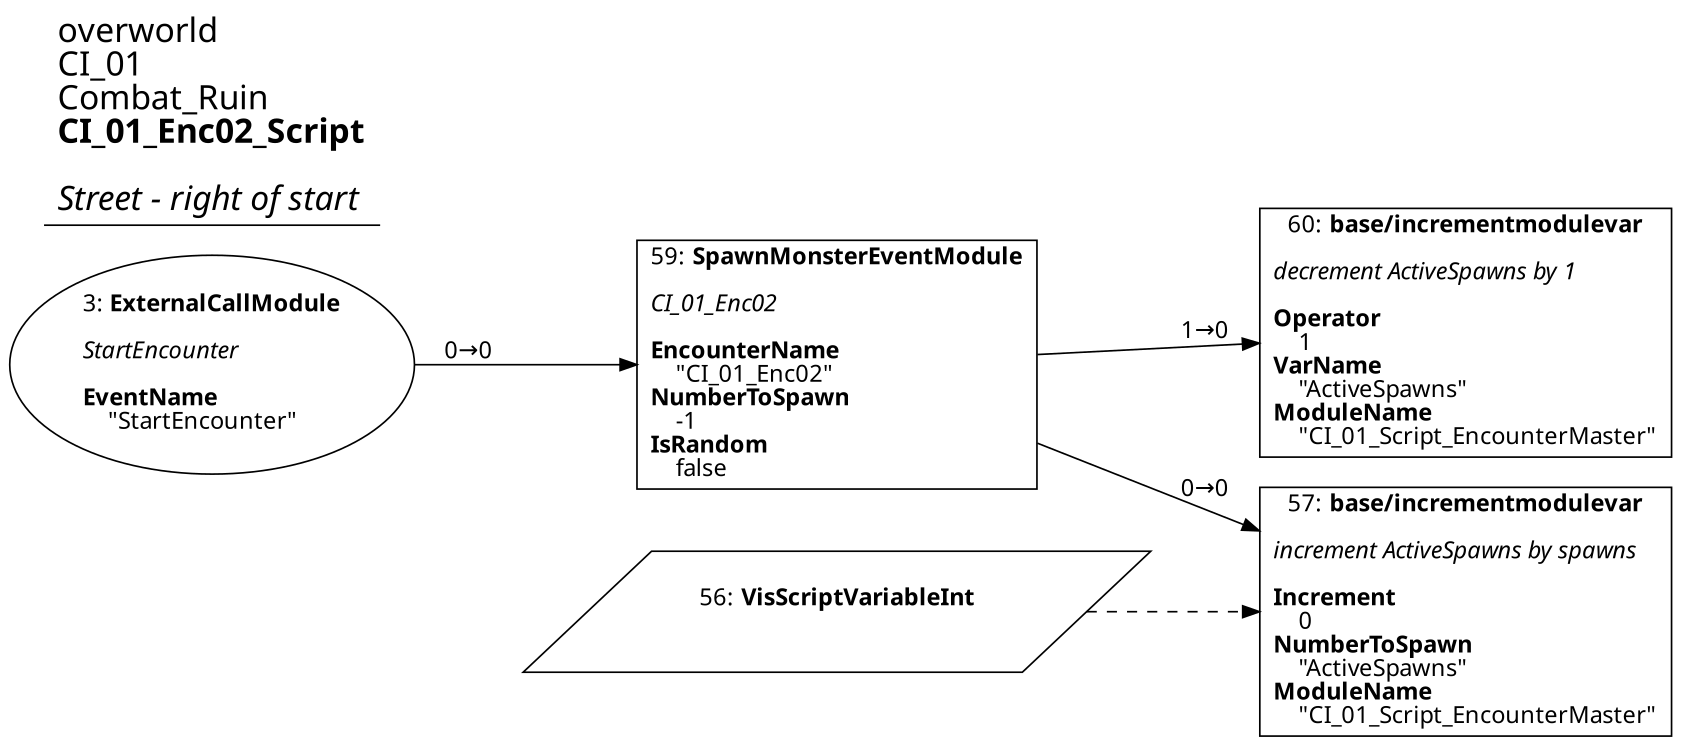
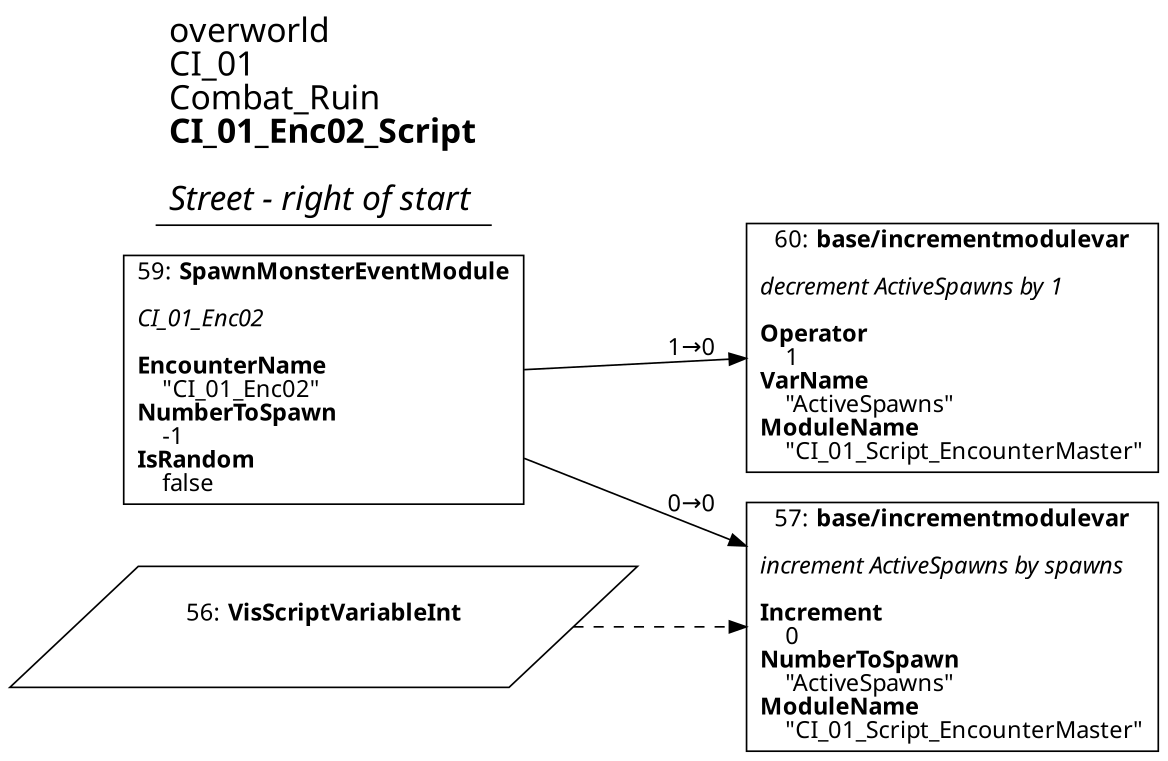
(212, 365) -> none
